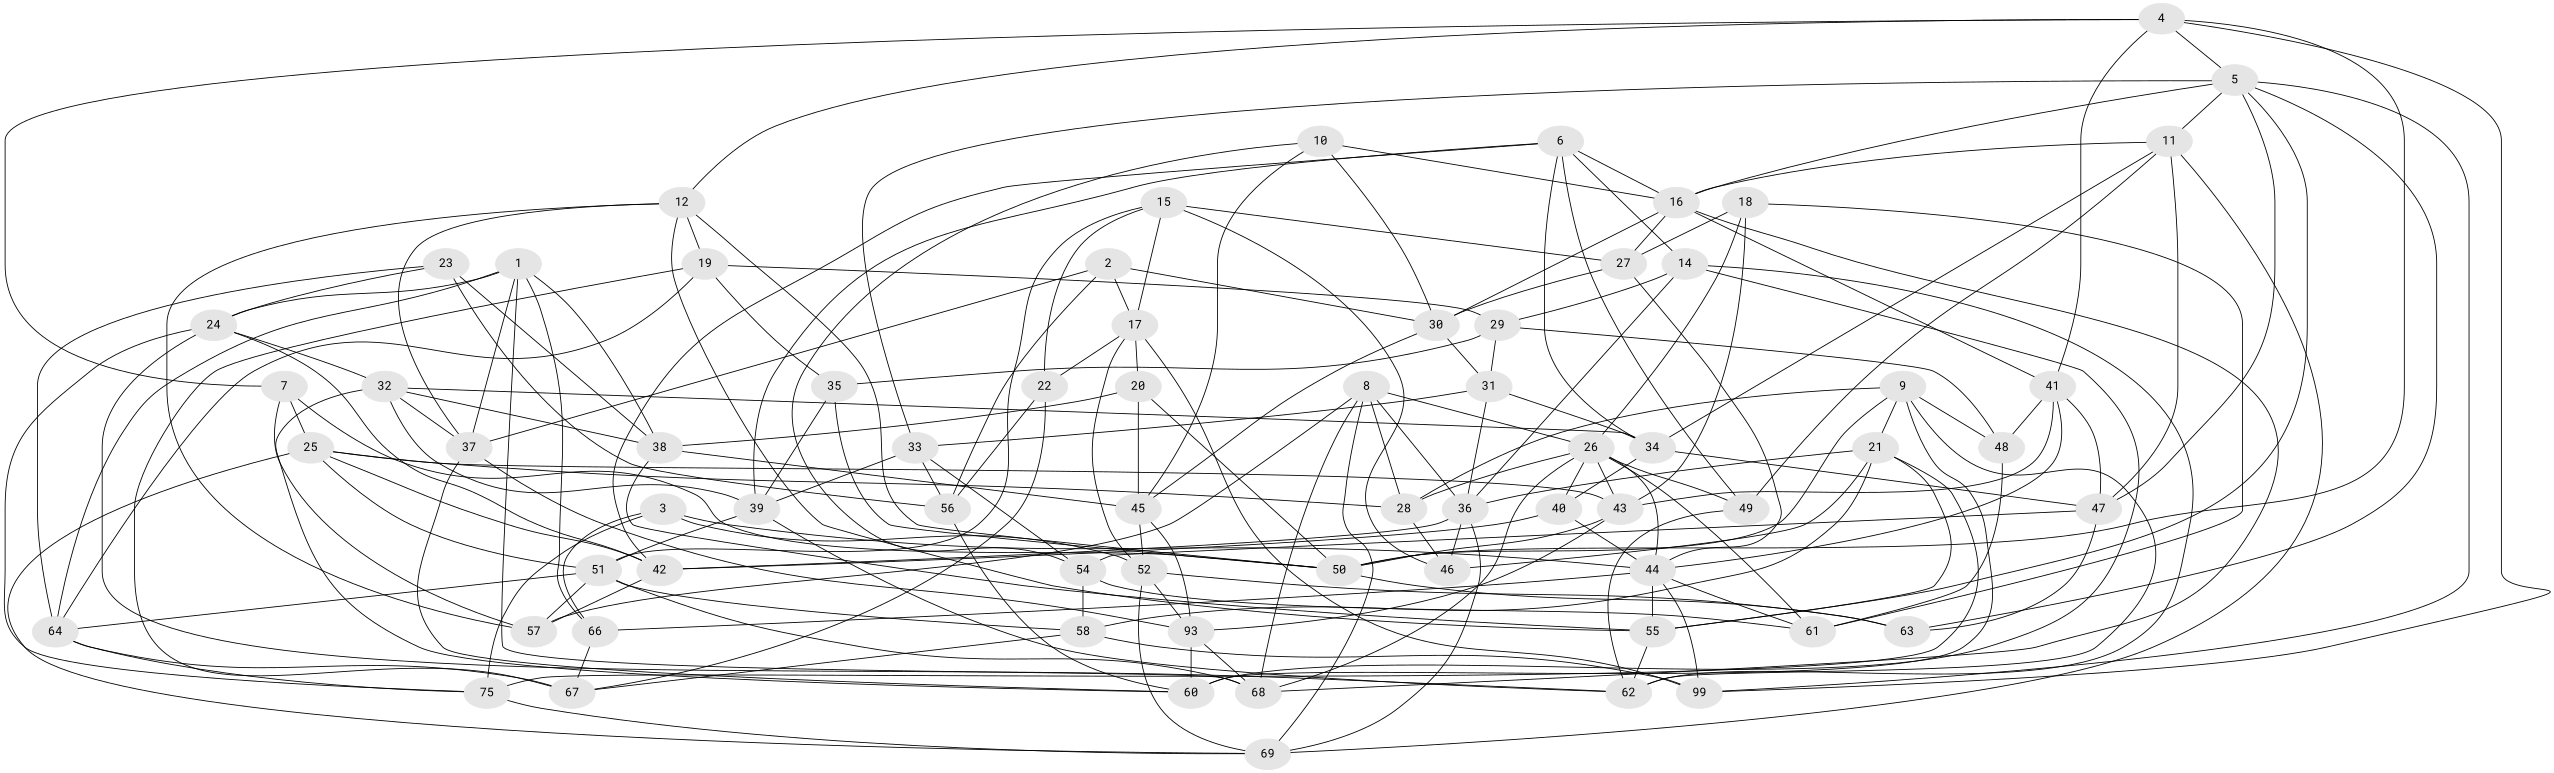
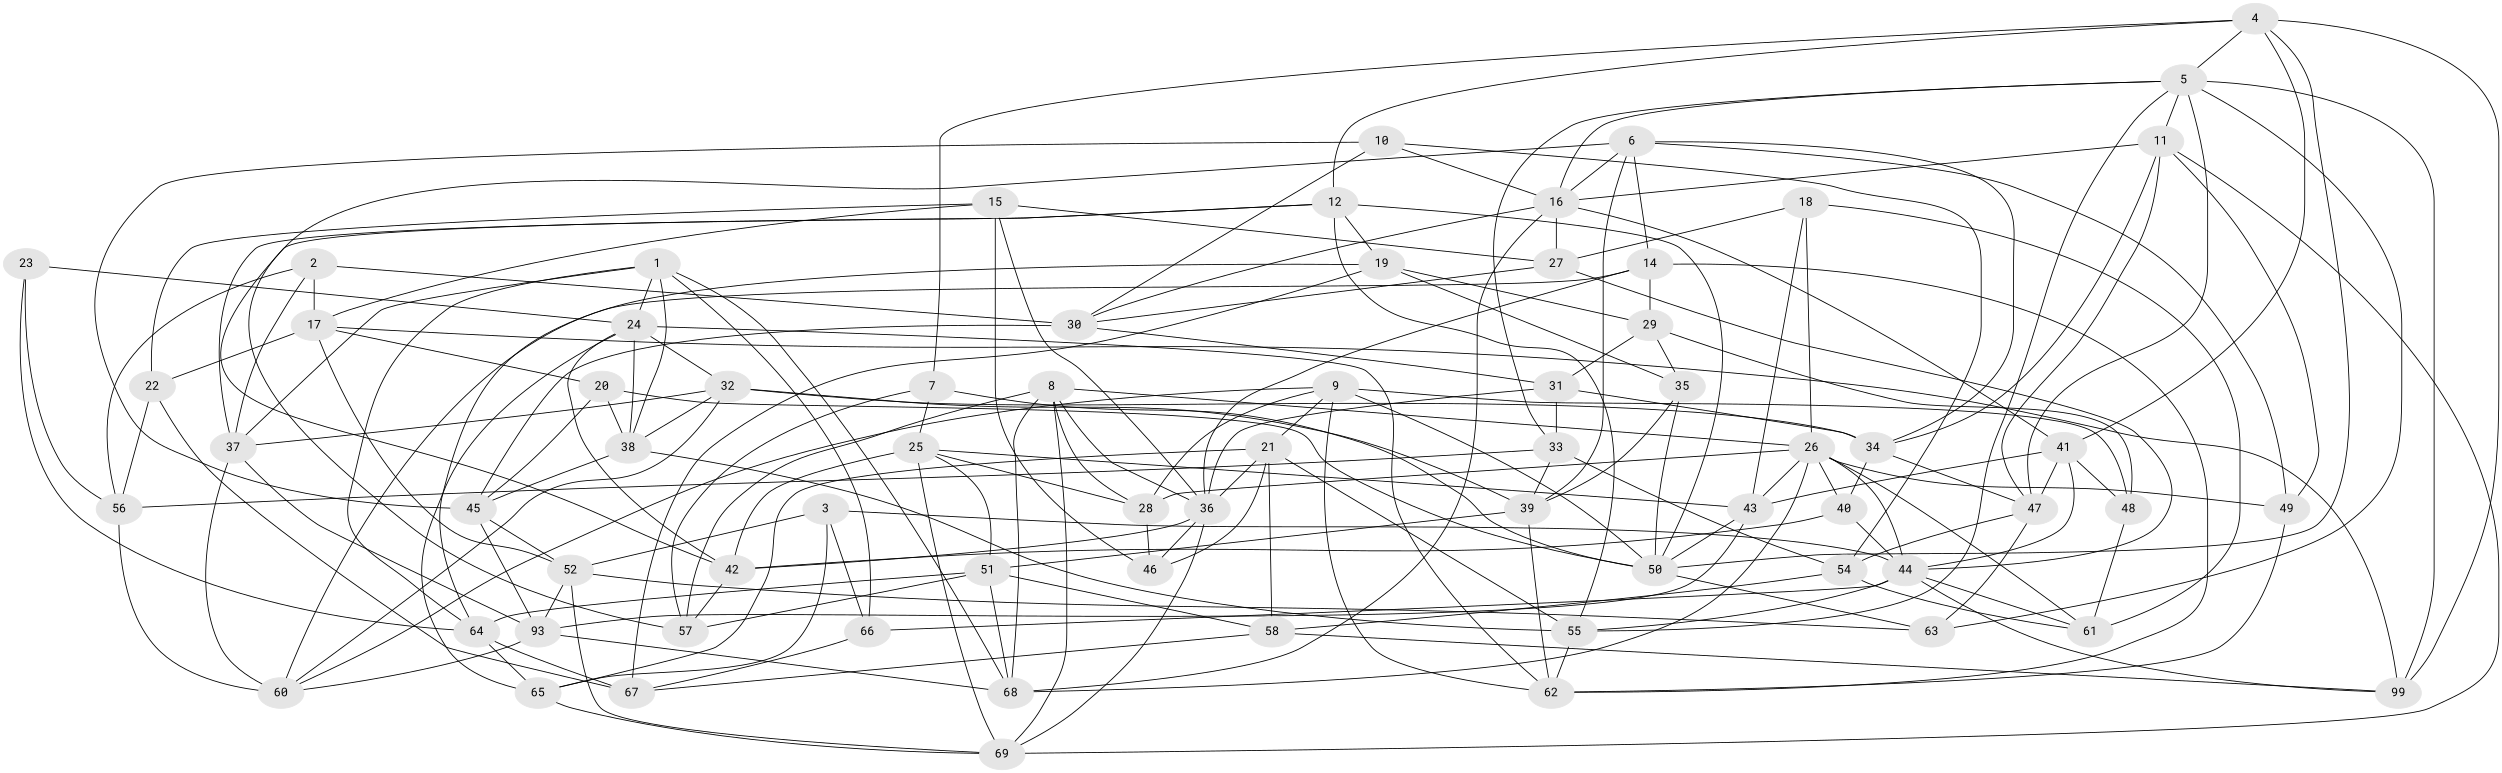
(544, 348) -> (633, 387)
(986, 516) -> (1078, 367)
(487, 693) -> (538, 693)
